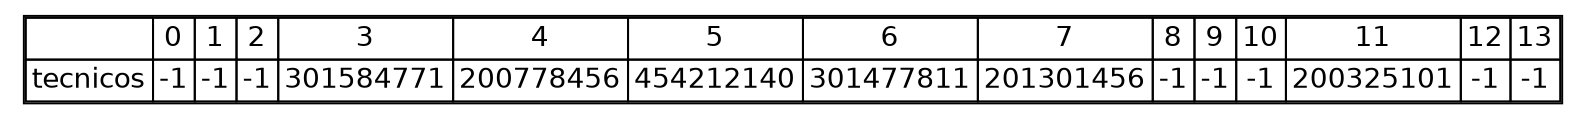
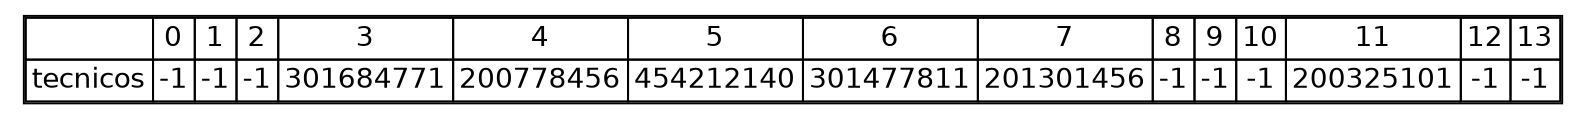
(366, 80) -> (366, 80)
